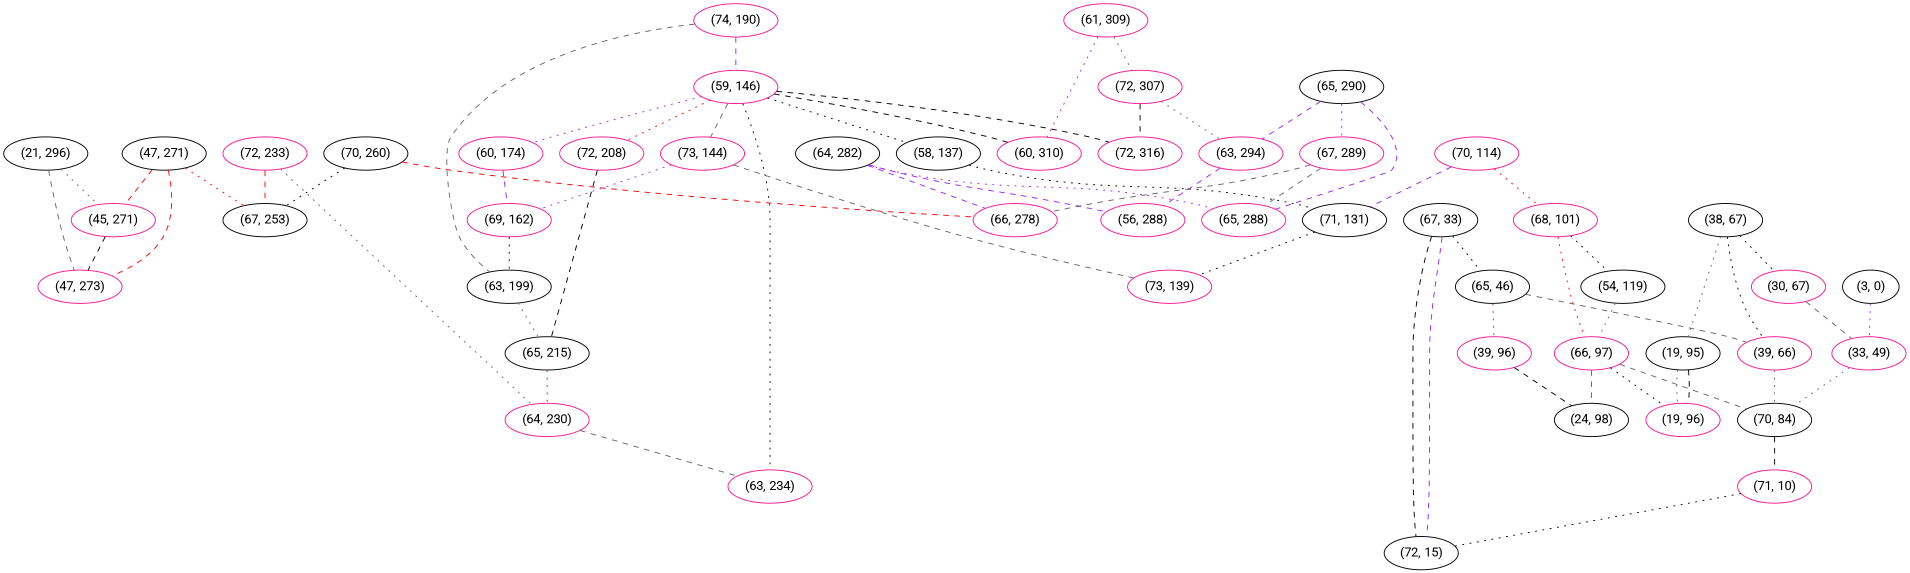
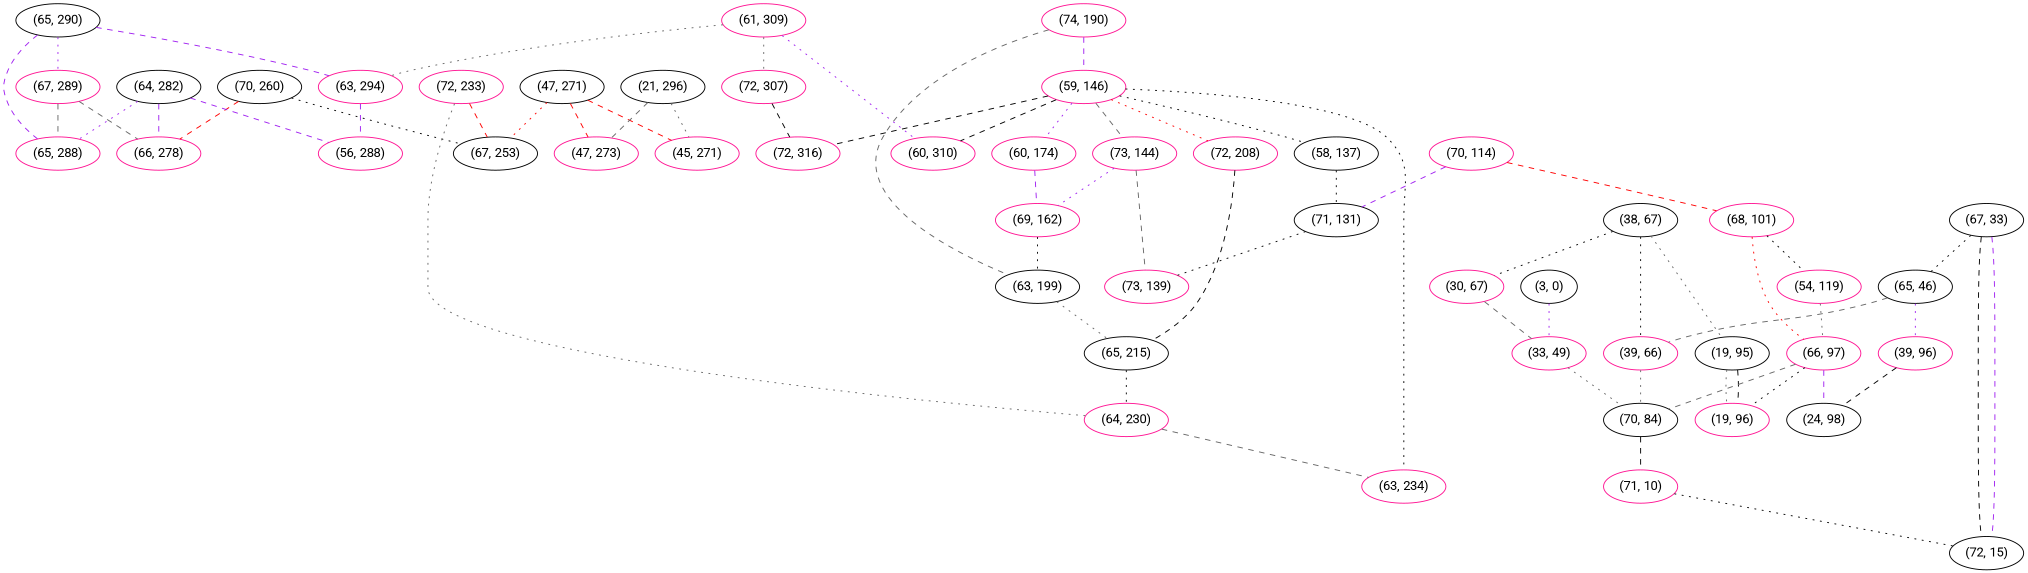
(1190, 120) -> (556, 45)
(1516, 187) -> (1612, 186)
(97, 254) -> none
(1623, 287) -> (1819, 287)
(547, 387) -> (1126, 387)
